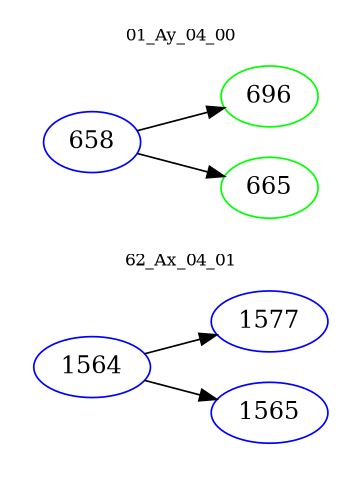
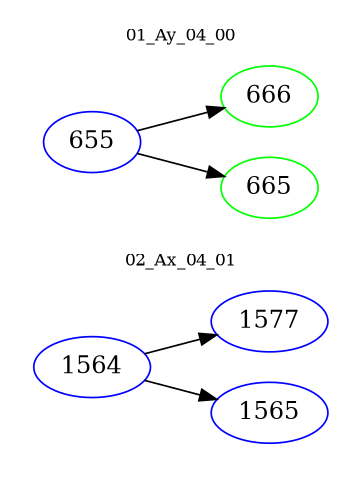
(270, 96) -> (270, 96)
(92, 142) -> (92, 142)
(181, 261) -> (181, 261)
